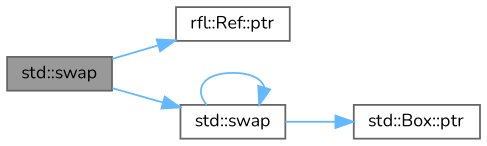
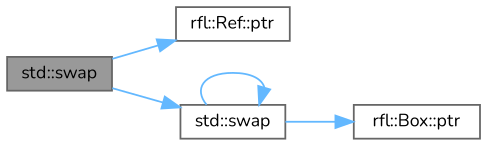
(417, 122) -> (417, 122)
